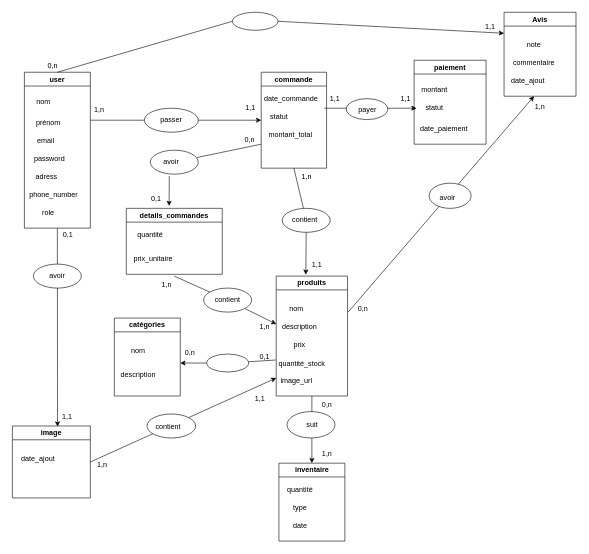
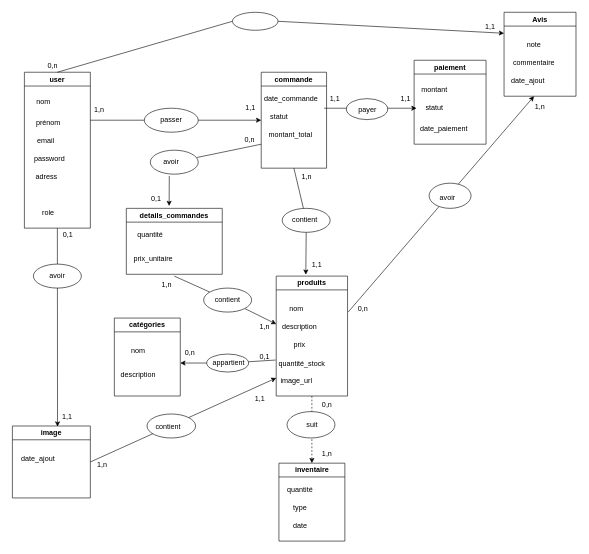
(54, 195) -> none
none -> (229, 363)
(312, 447) -> (312, 447)
